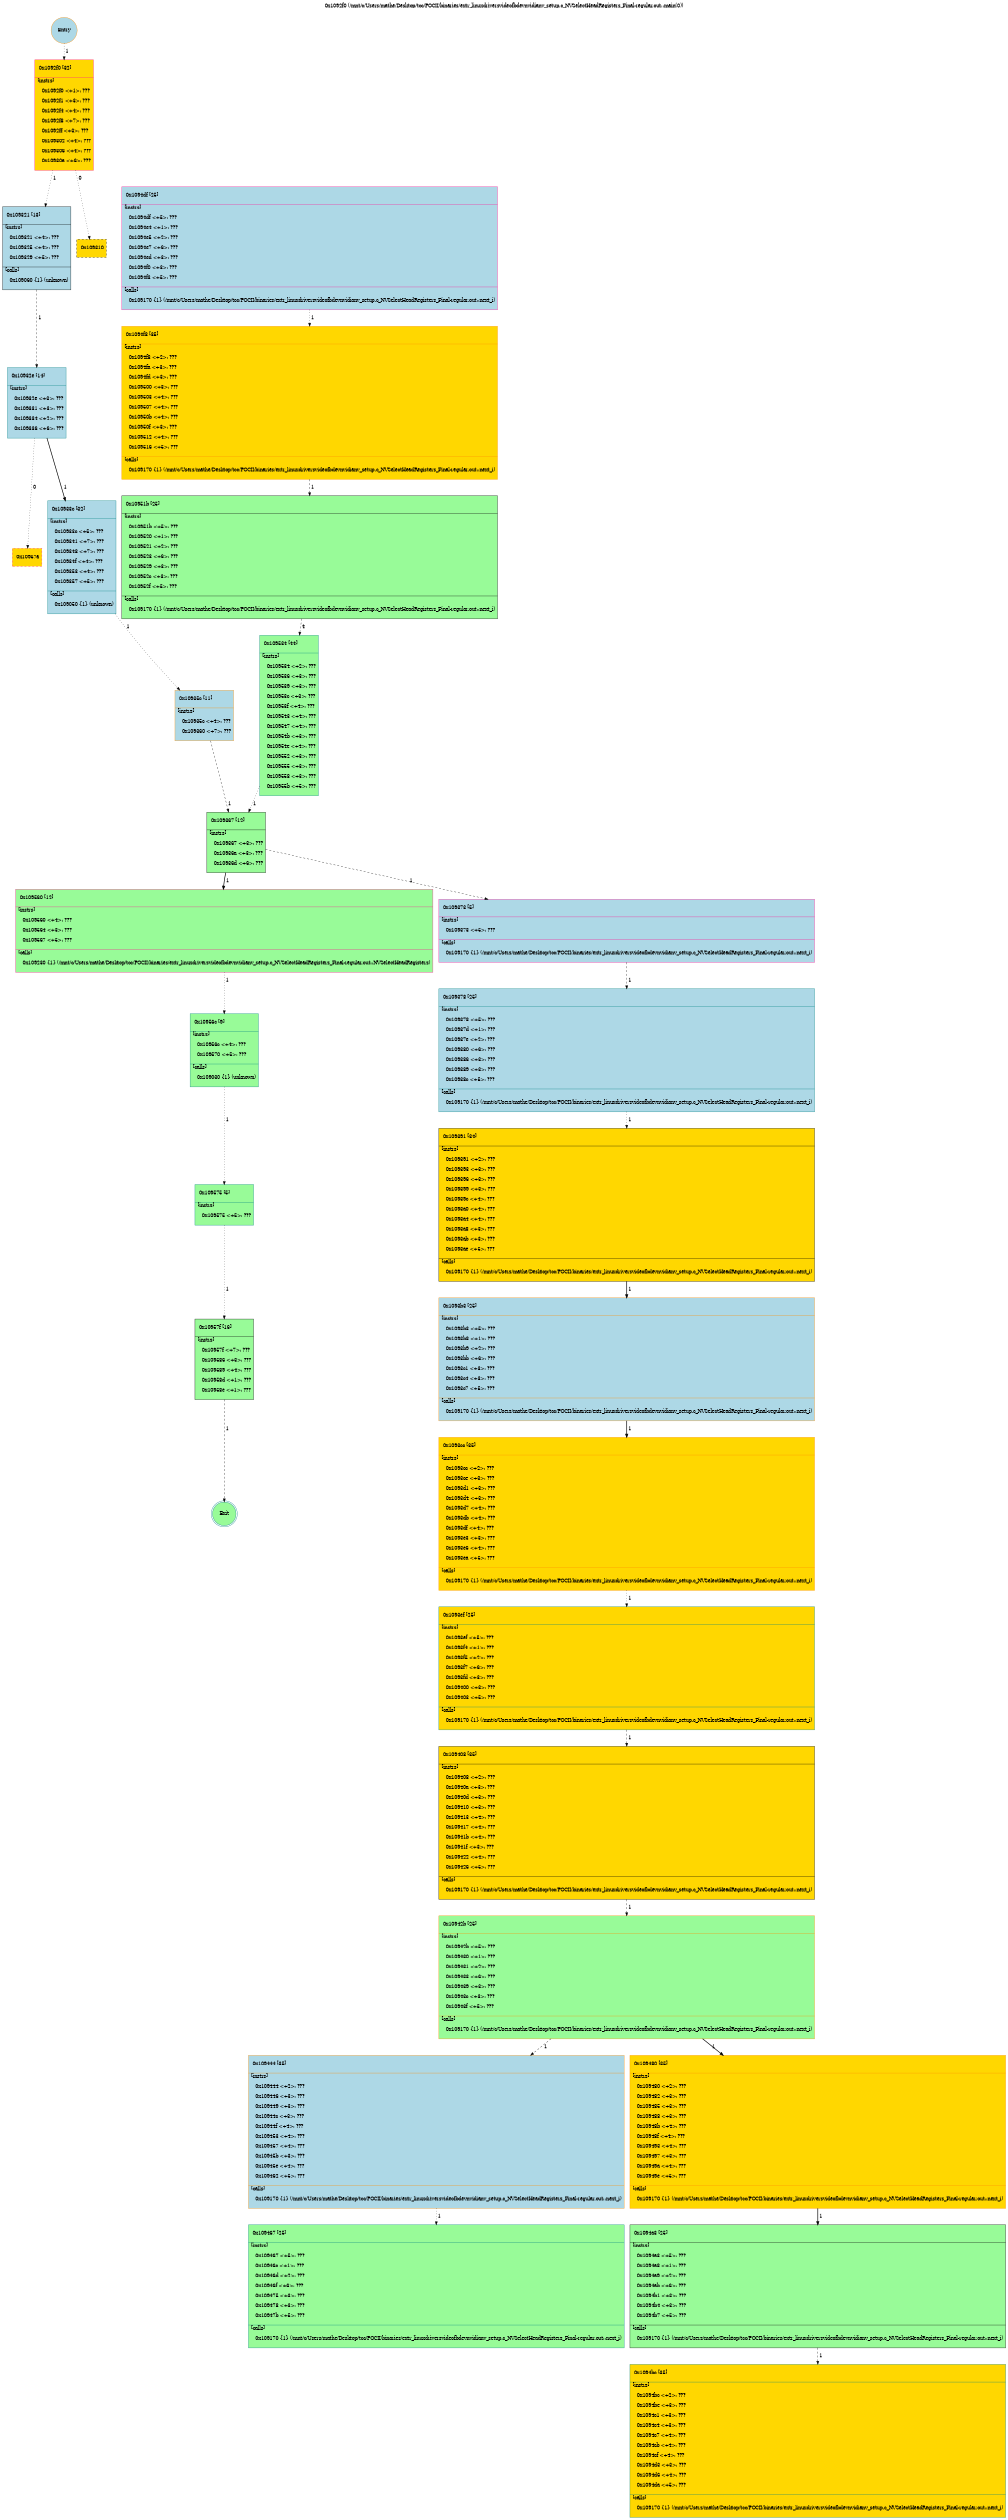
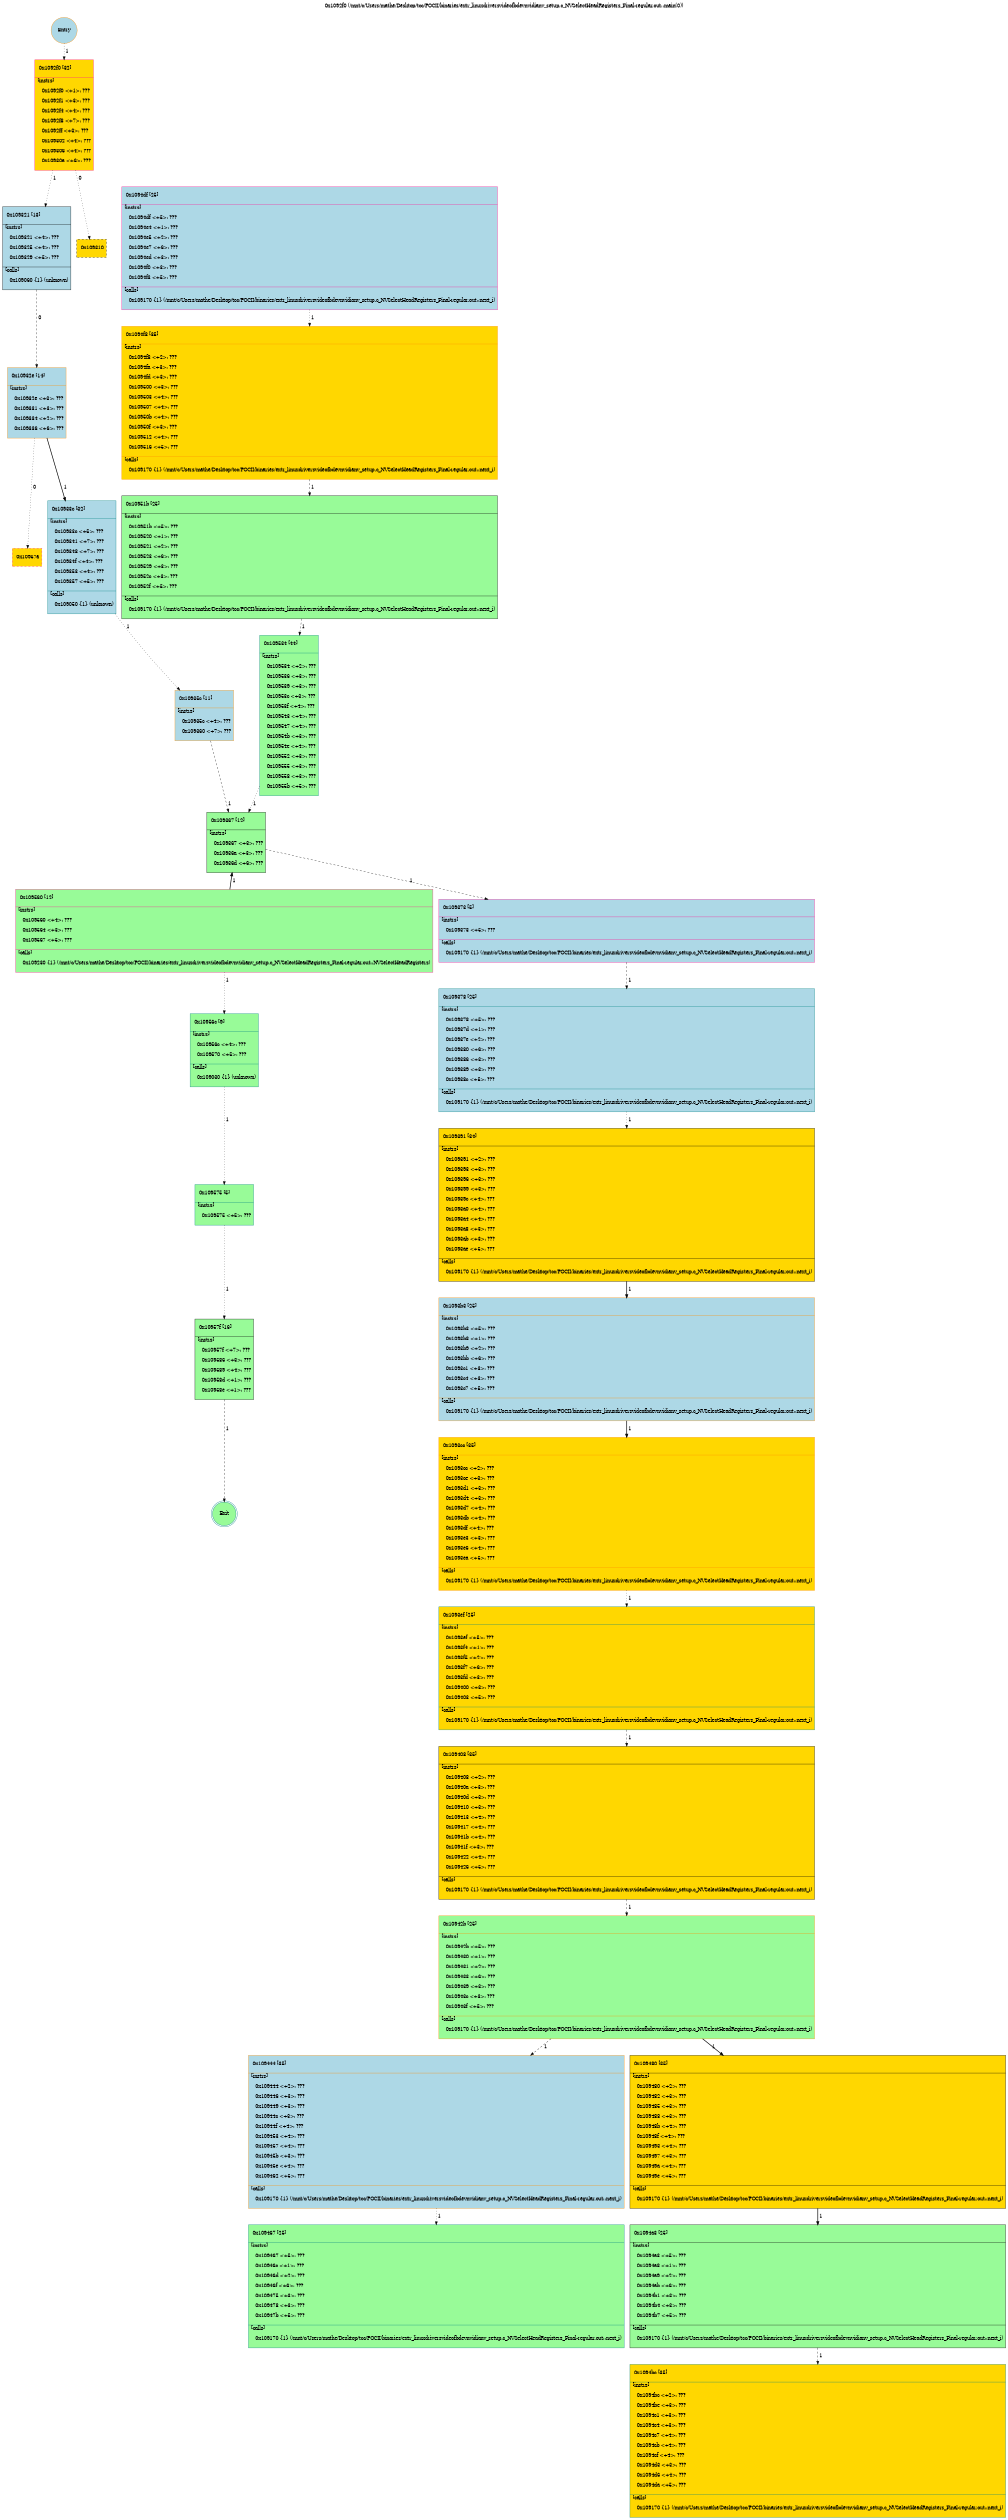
(39, 318) -> (39, 318)
(37, 403) -> (37, 403)
(303, 627) -> (303, 627)
(224, 879) -> (231, 883)
(818, 2132) -> (818, 2132)
